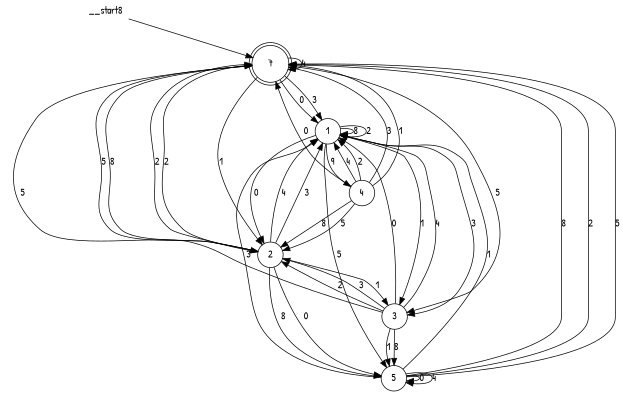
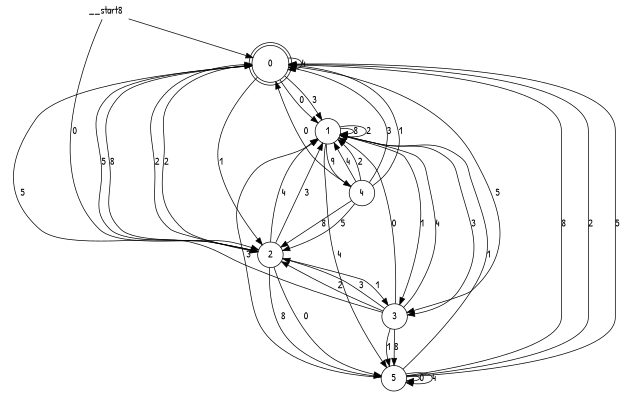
(270, 64) -> (270, 64)
(257, 175) -> (81, 202)
(340, 255) -> (340, 255)
